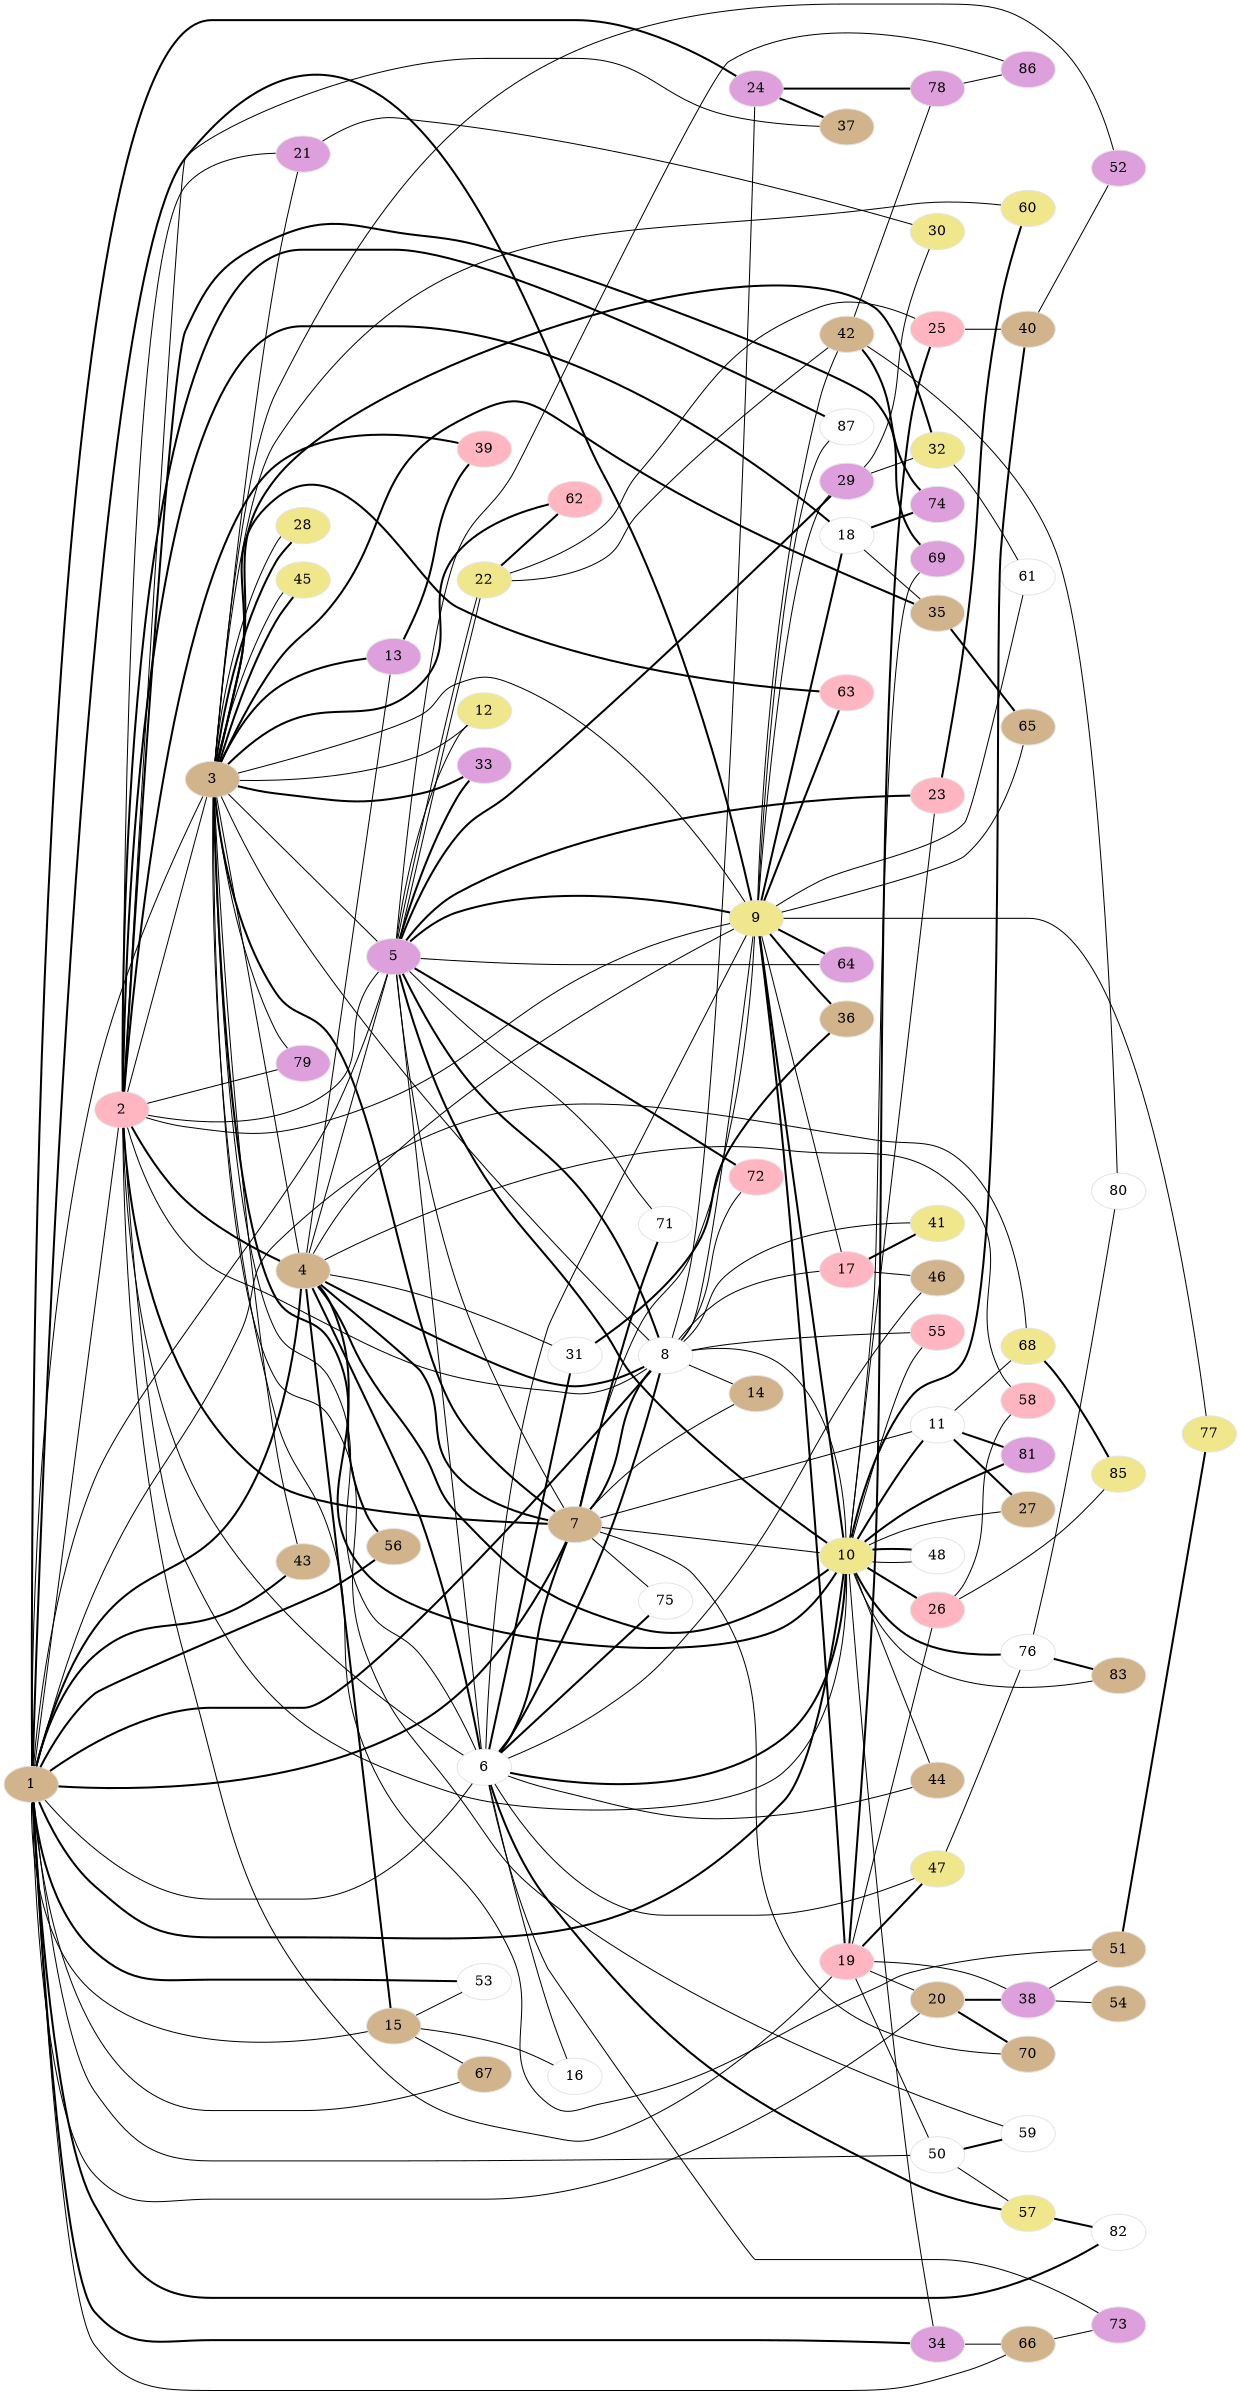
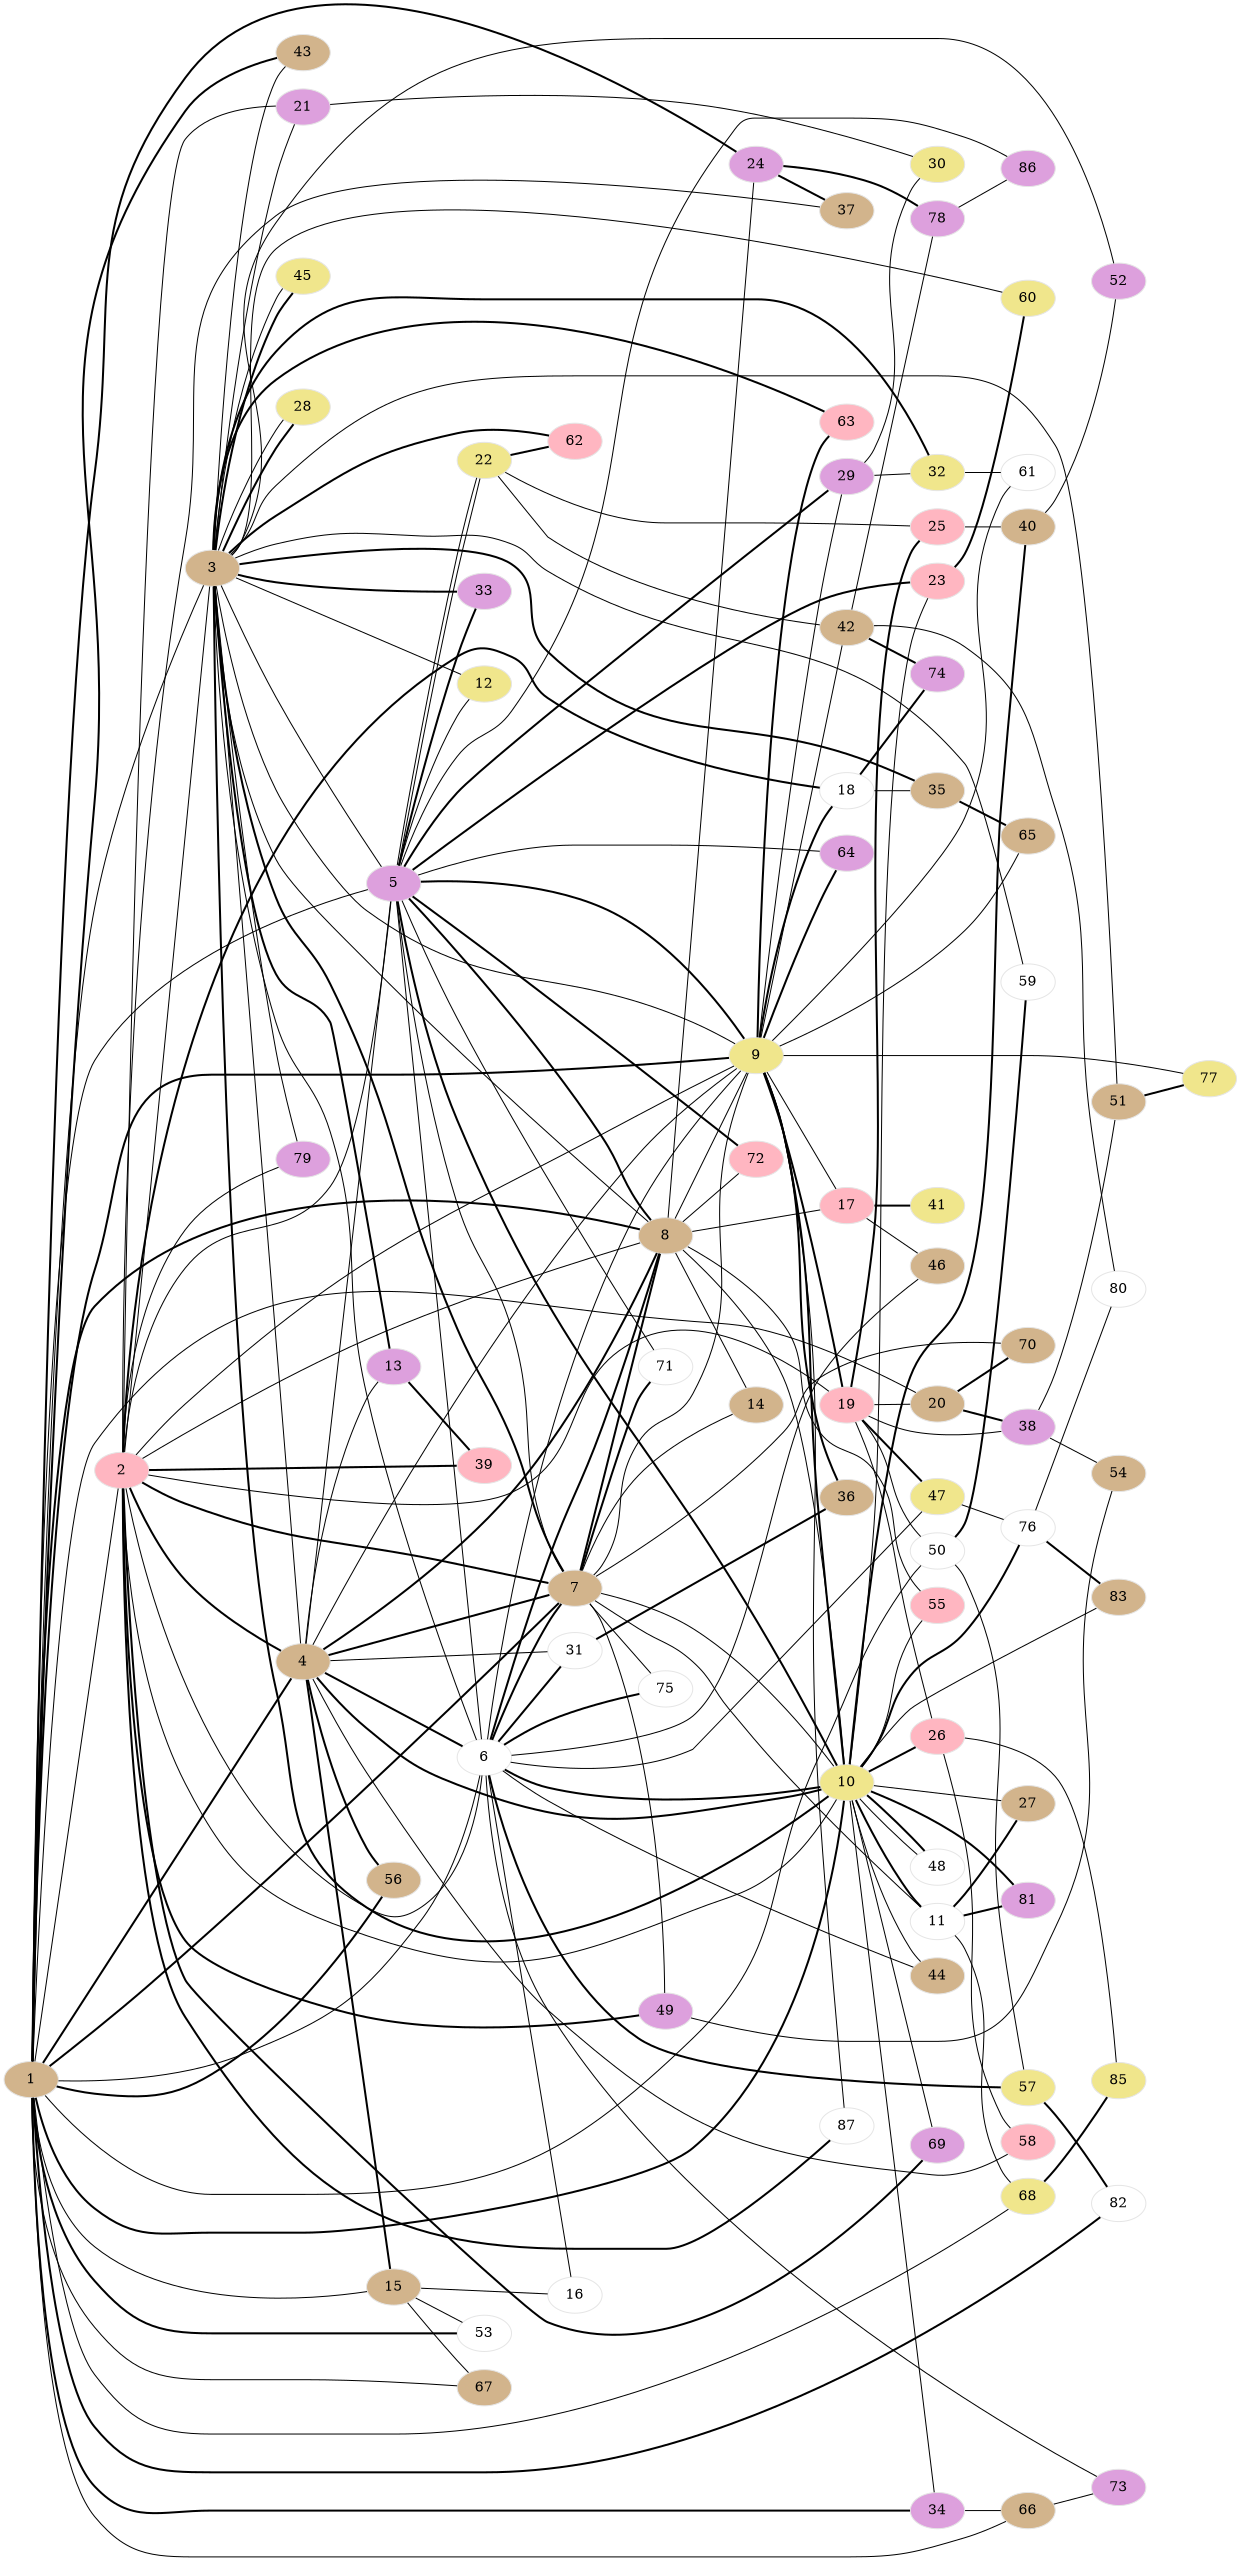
(776, 1246) -> none
(666, 1355) -> (666, 1236)
none -> (666, 2011)
